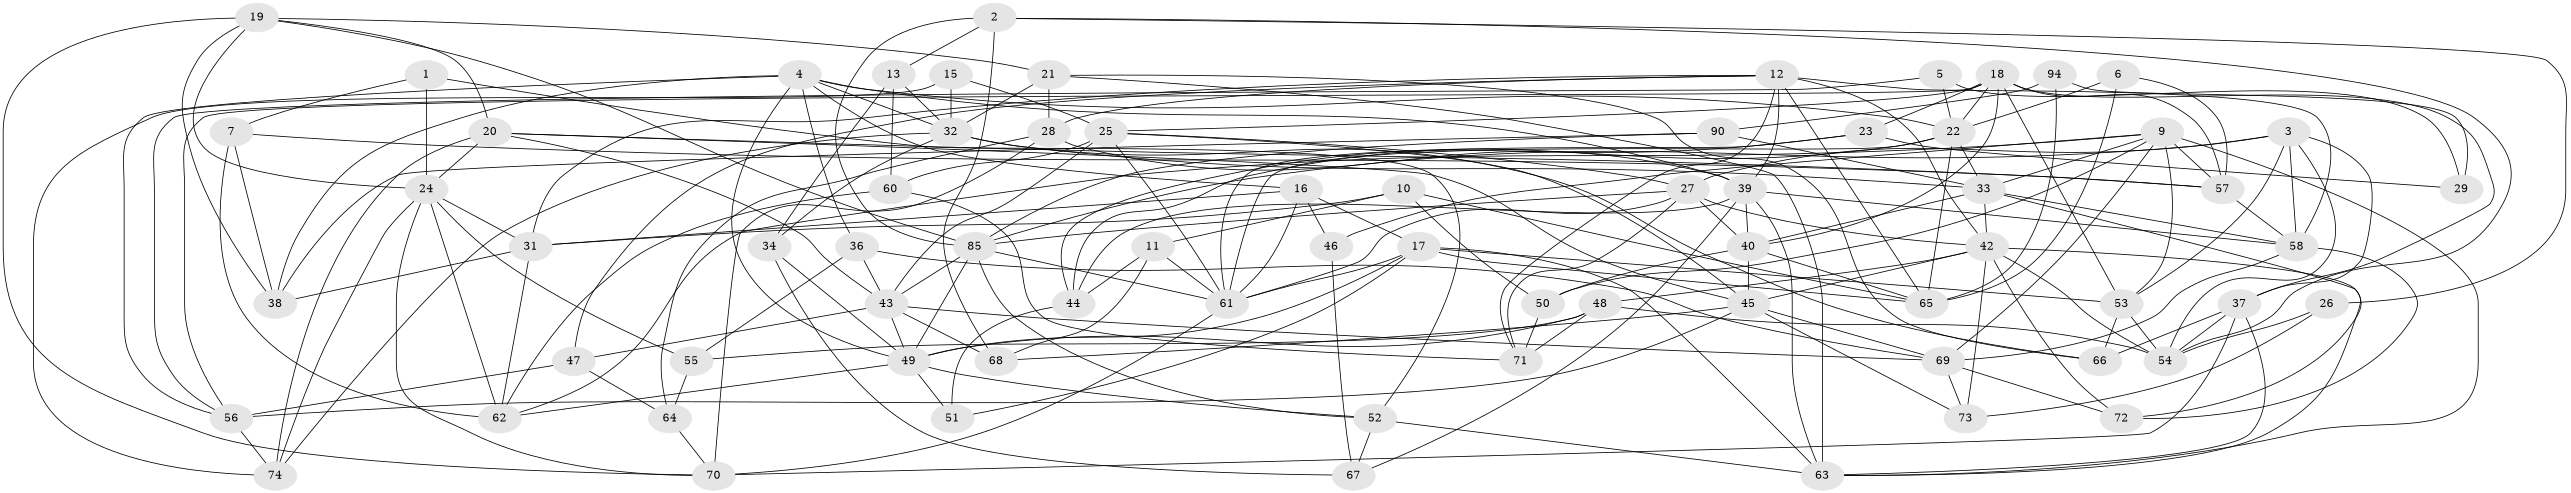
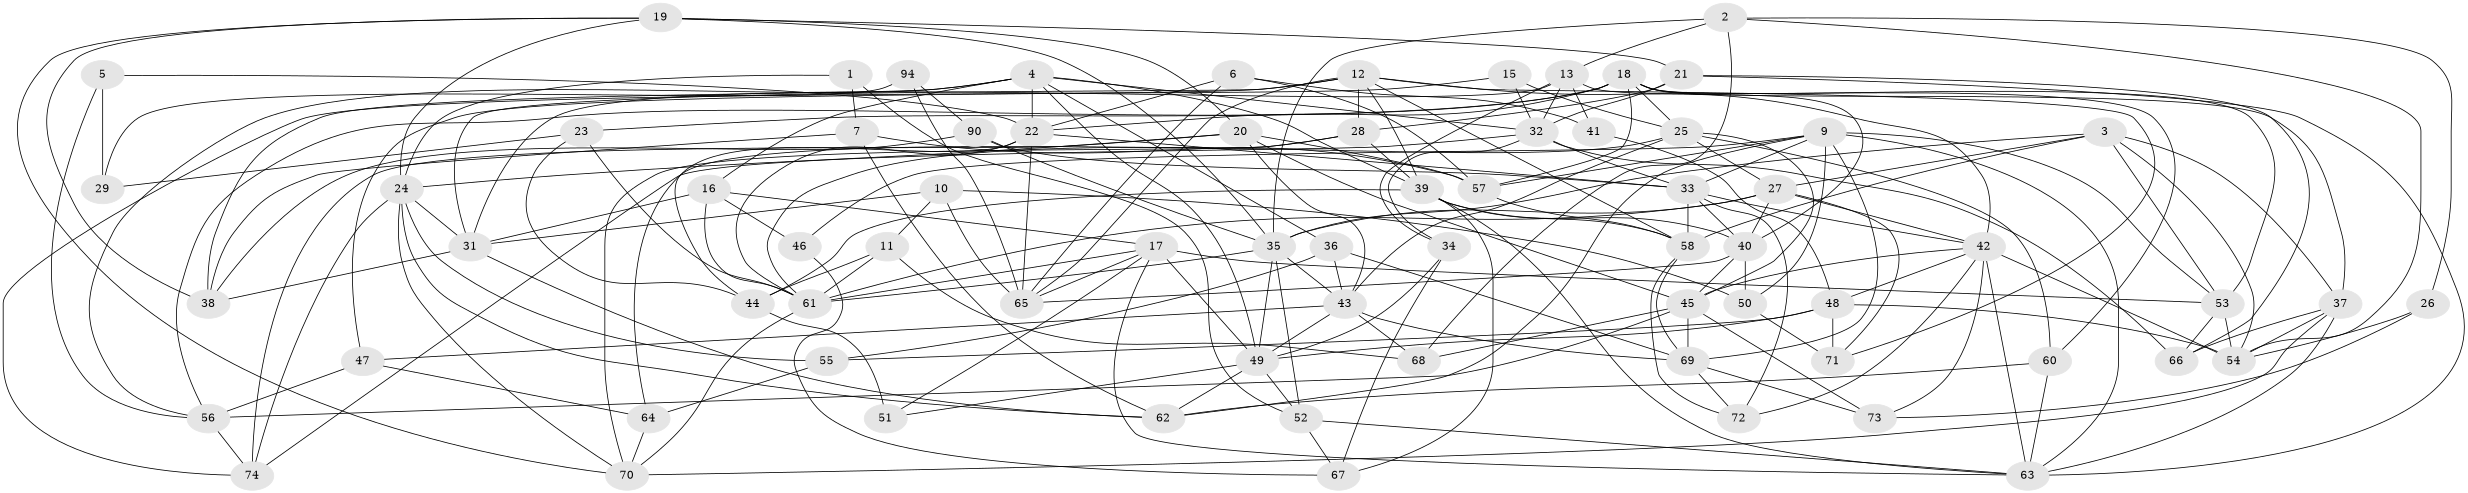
none -> (981, 92)
none -> (1594, 132)
(975, 247) -> (1274, 247)
(1074, 328) -> (2037, 427)
